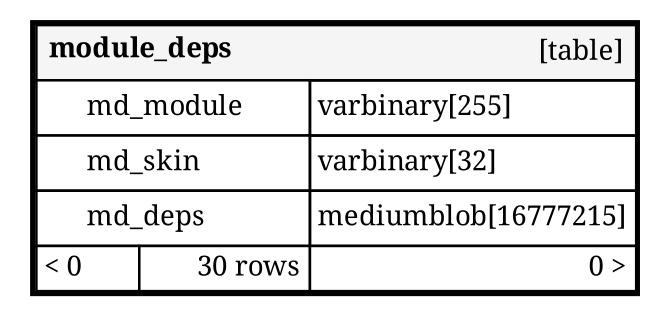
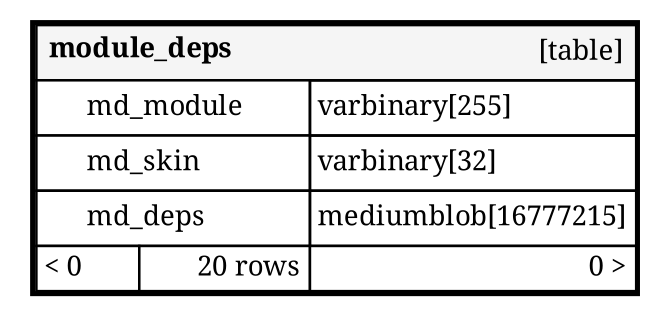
(250, 267) -> (250, 267)
